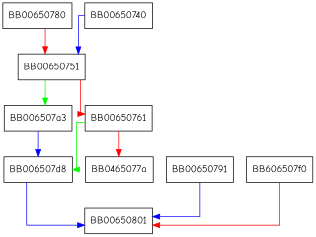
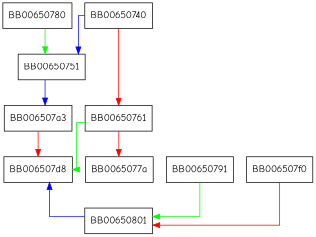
(45, 38) -> (45, 38)
(45, 89) -> (45, 89)
(81, 97) -> (119, 63)
(38, 140) -> (38, 140)
(119, 170) -> (119, 170)
(280, 170) -> (280, 170)
(197, 217) -> (197, 217)
(31, 225) -> (54, 217)
